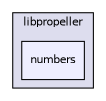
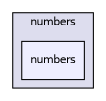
(53, 23) -> (53, 23)
